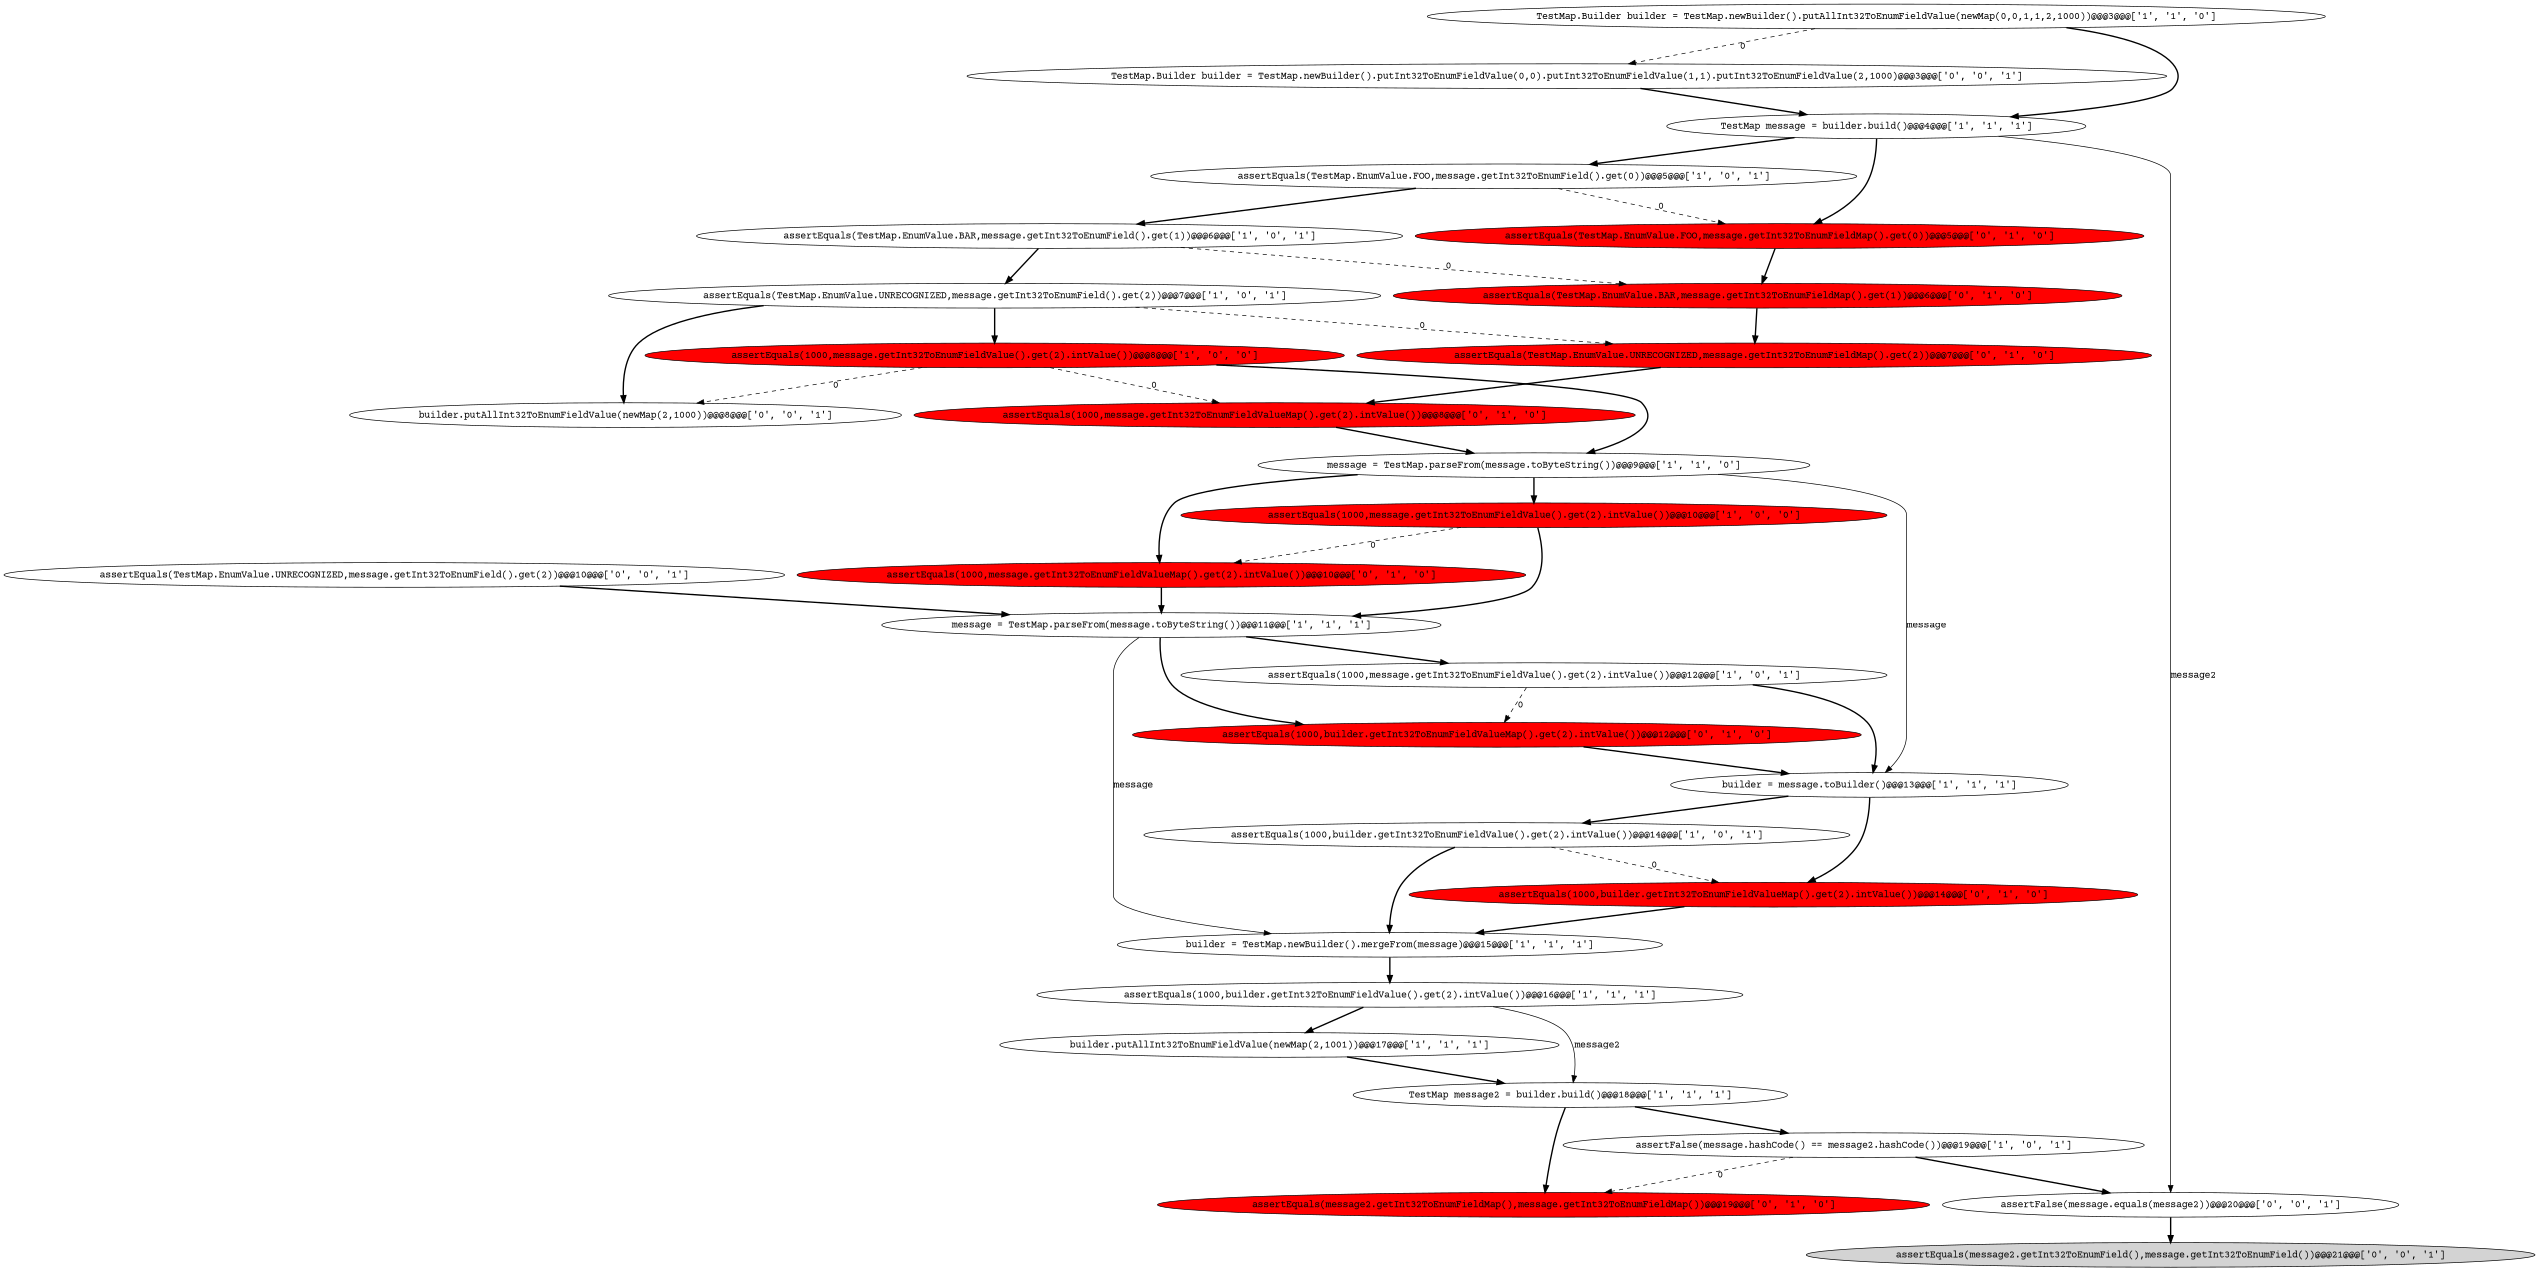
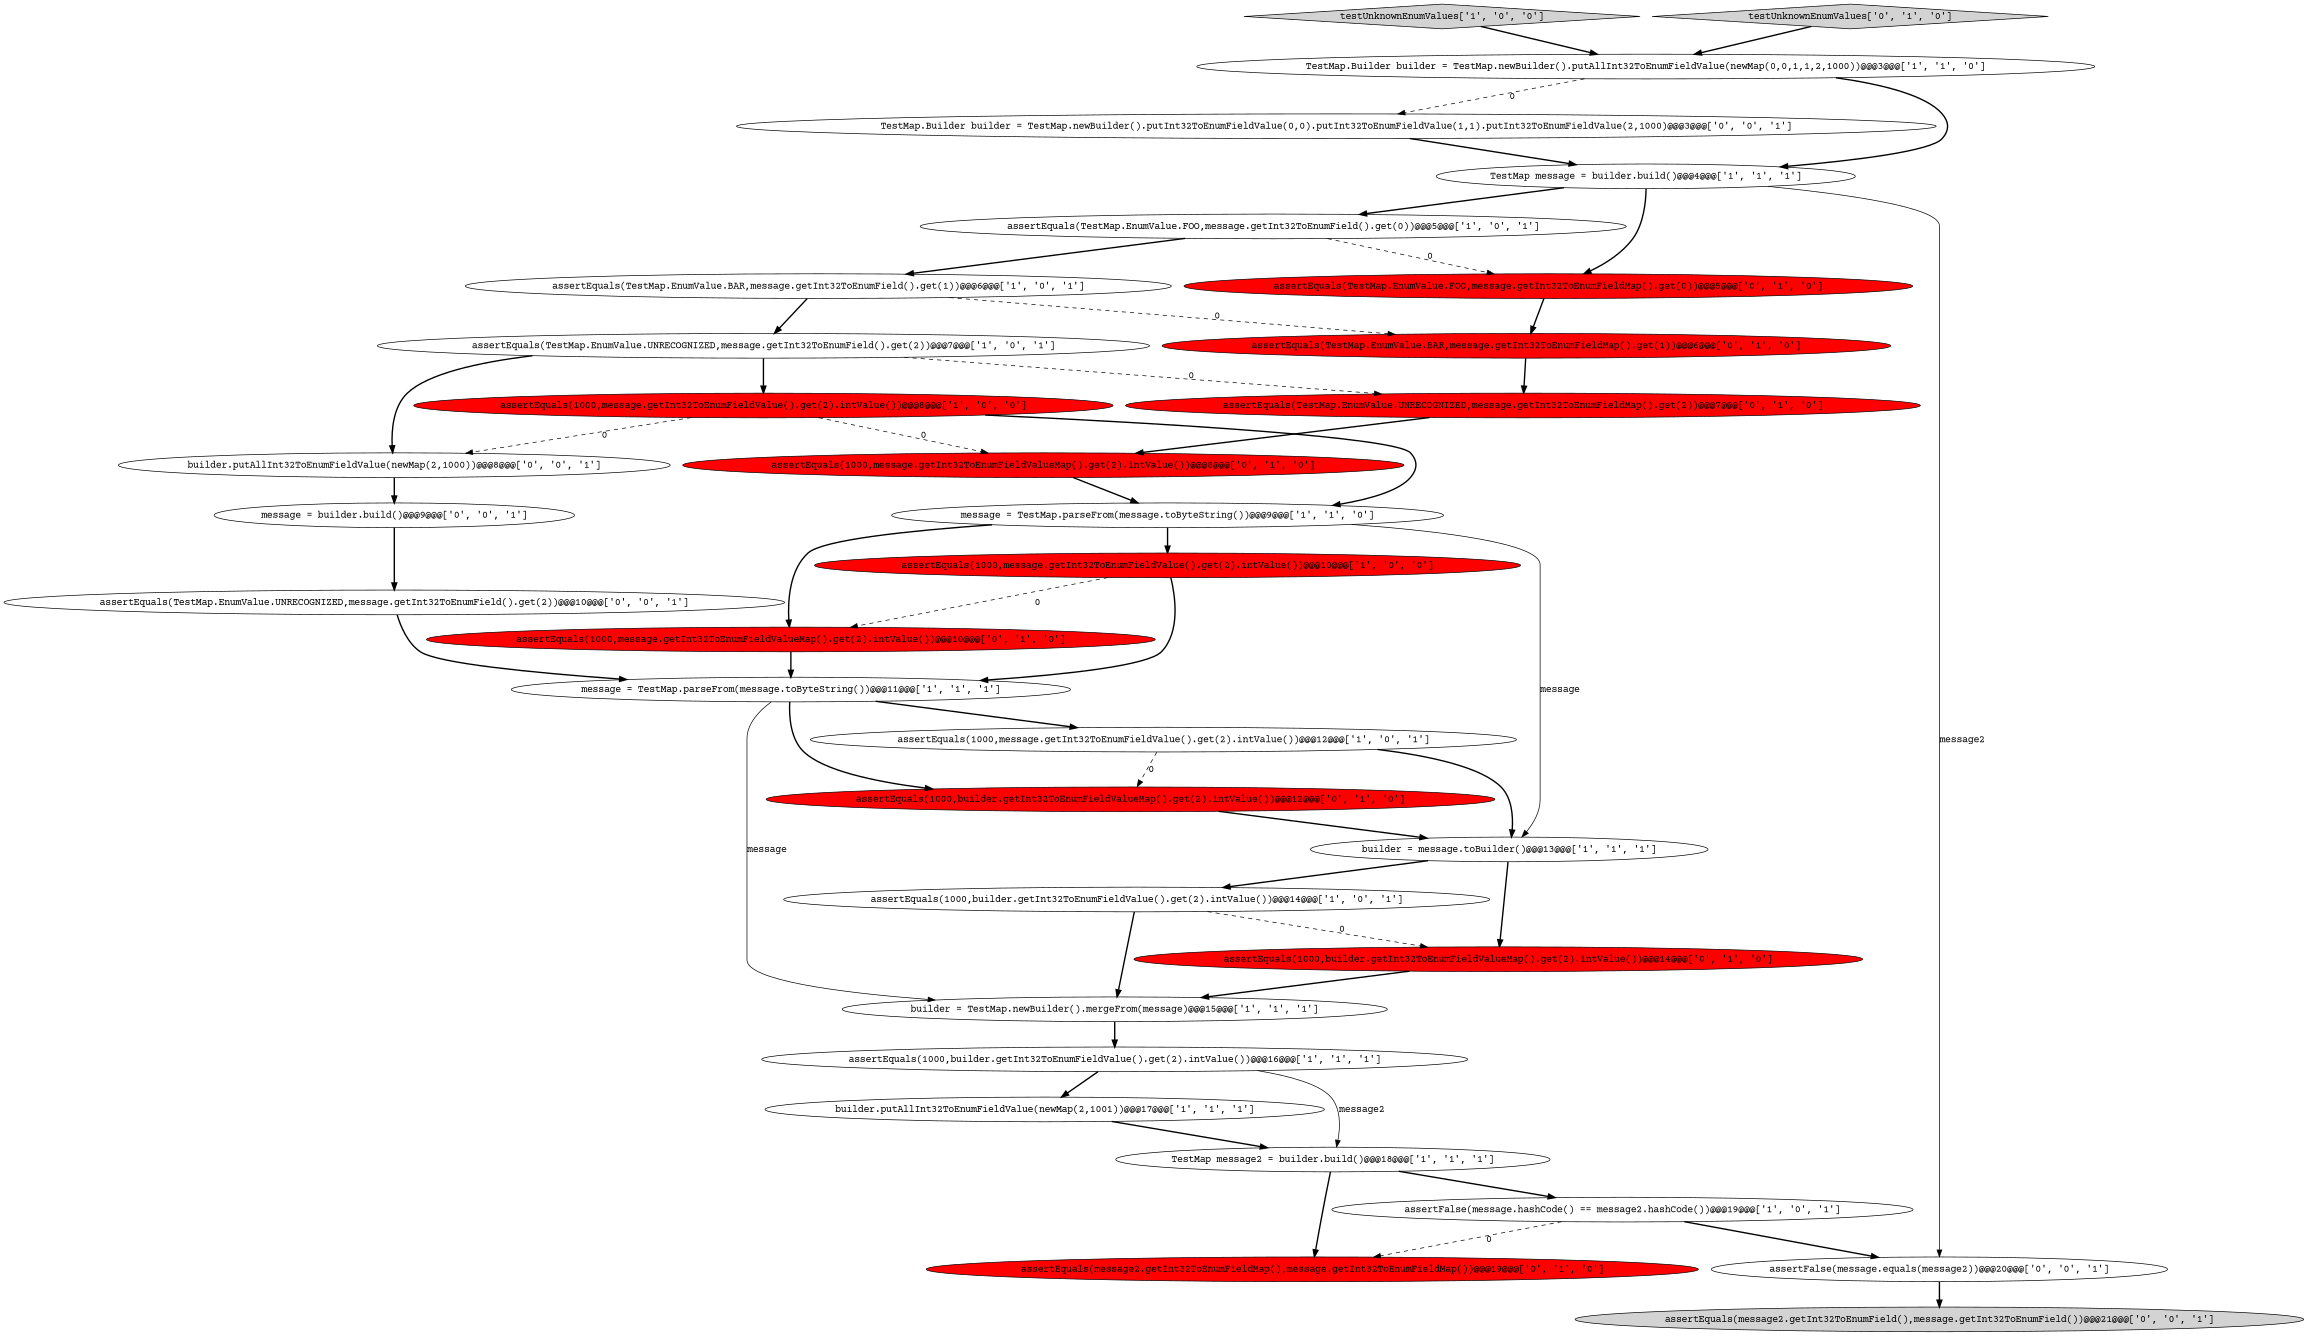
none -> (1442, 16)
none -> (1850, 16)
none -> (394, 515)
